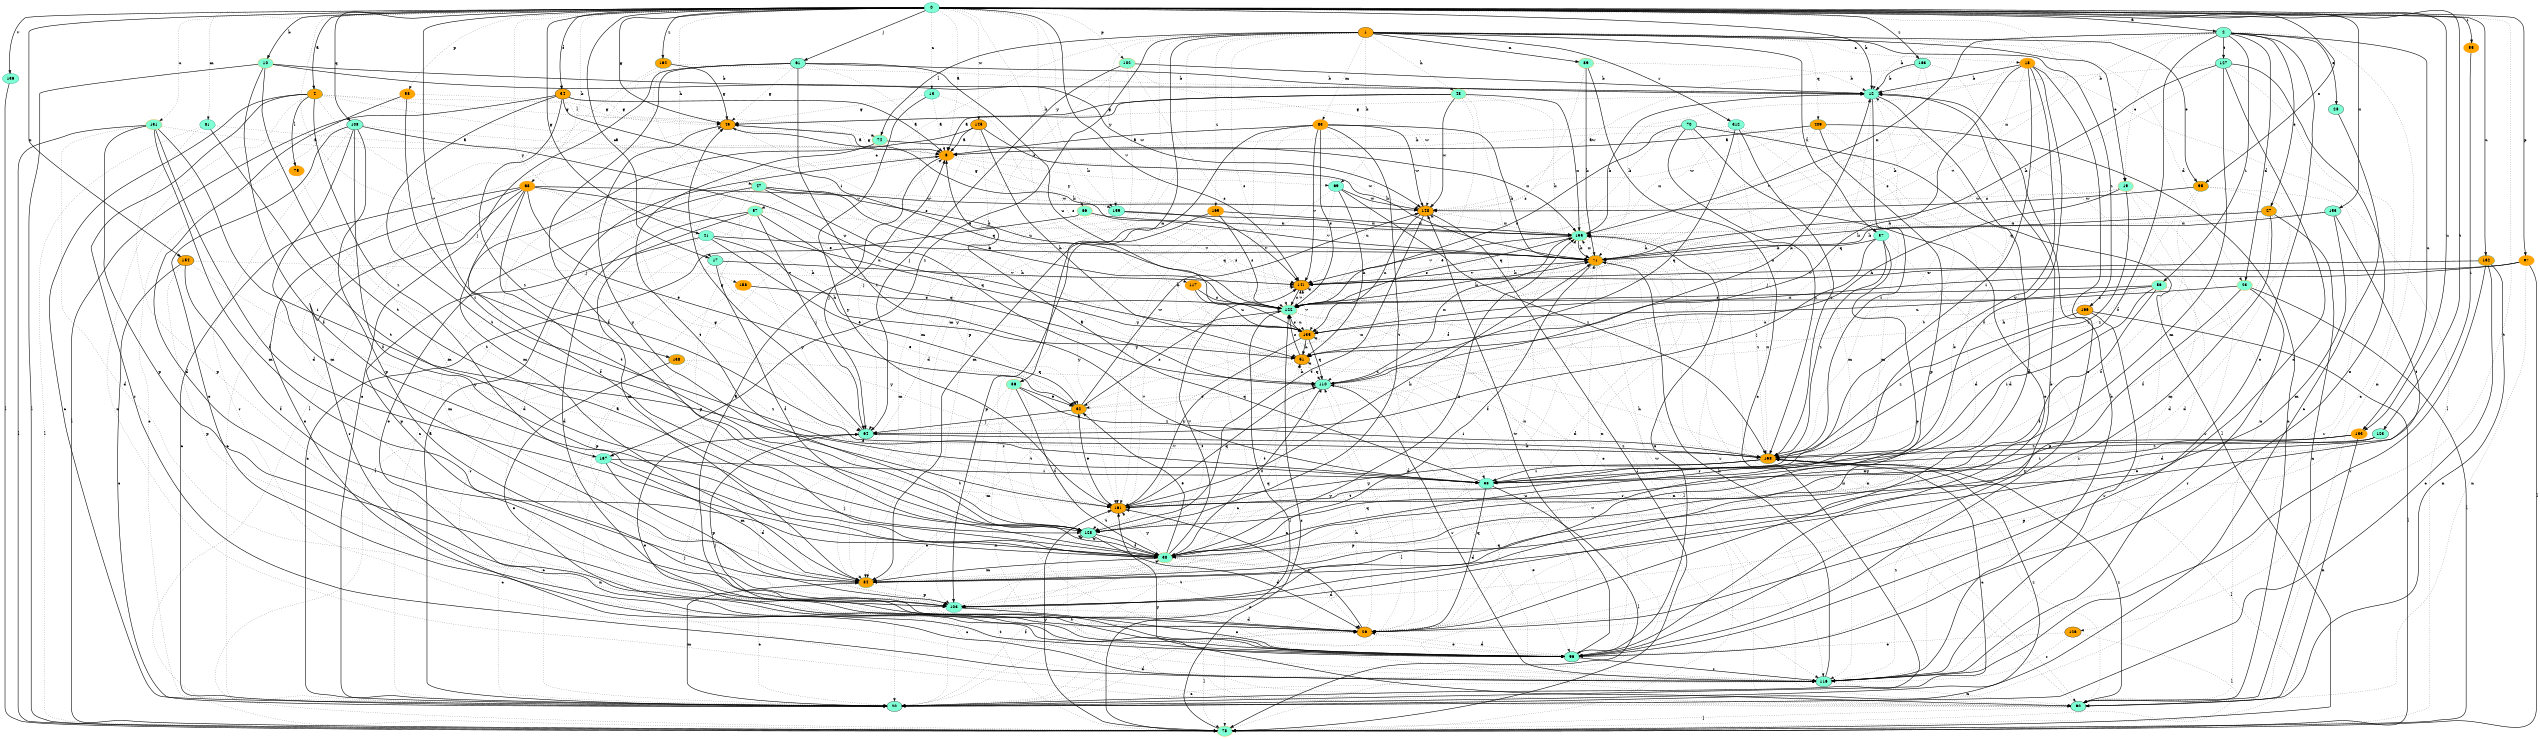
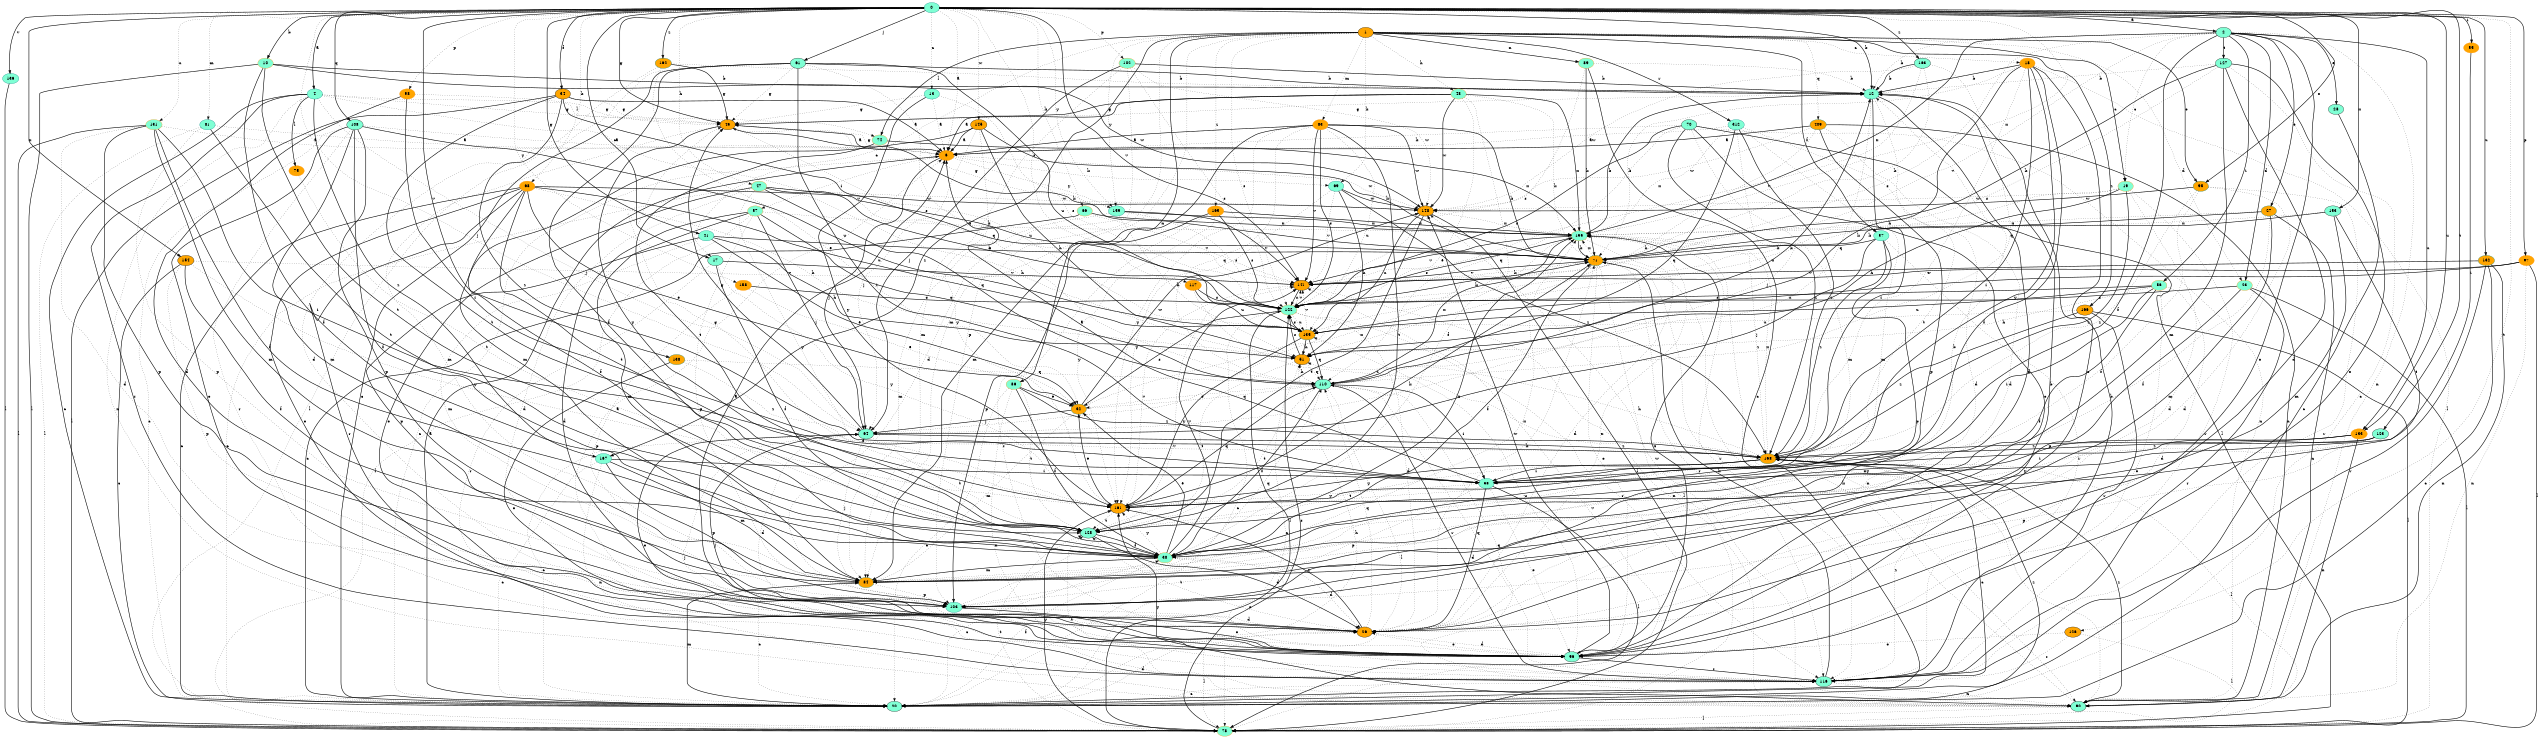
(315, 94) -> (315, 94)
(1425, 400) -> (1425, 400)
